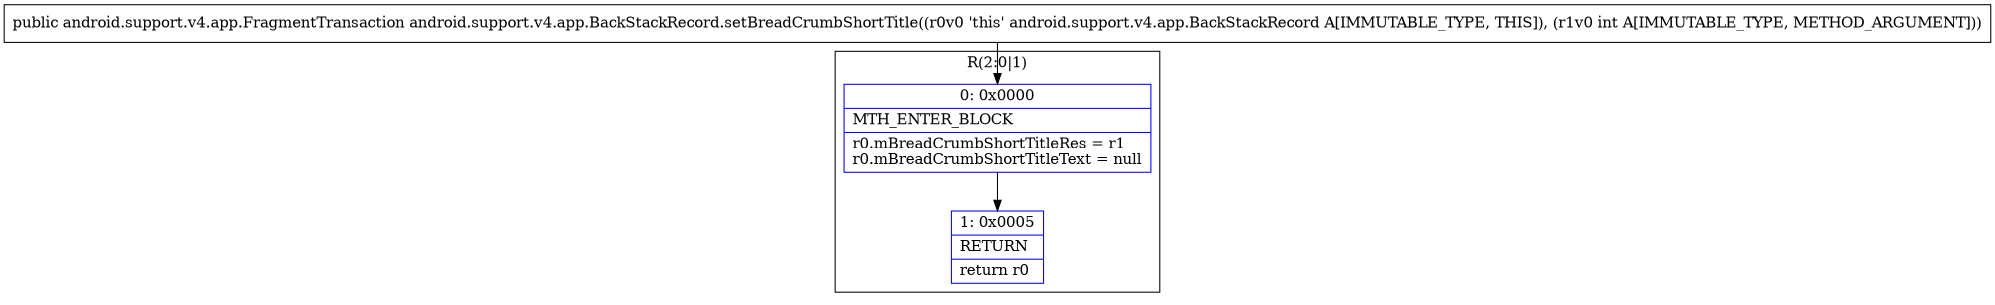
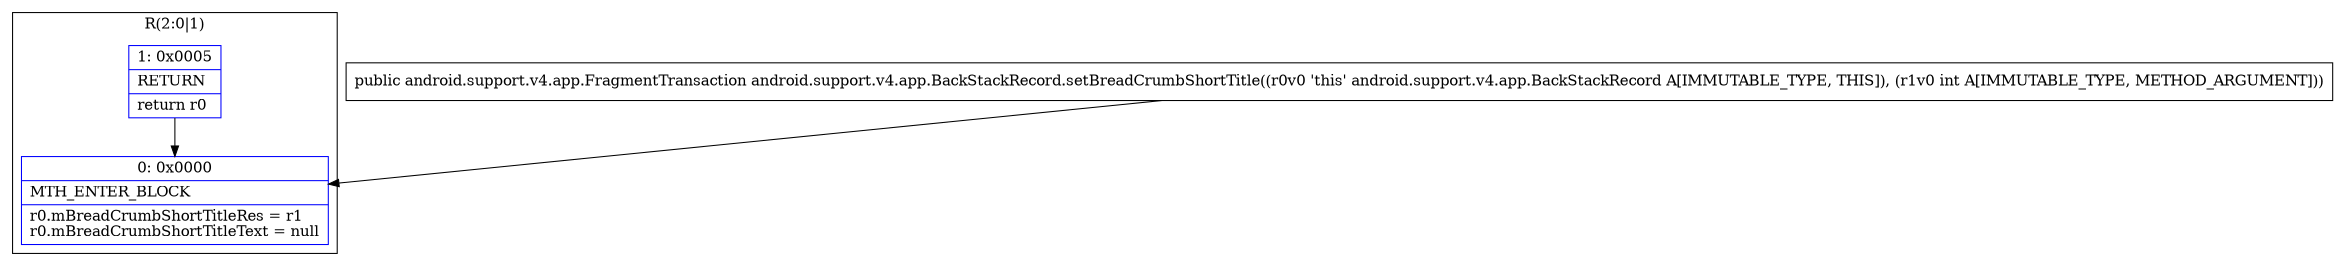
(997, 186) -> (175, 132)
